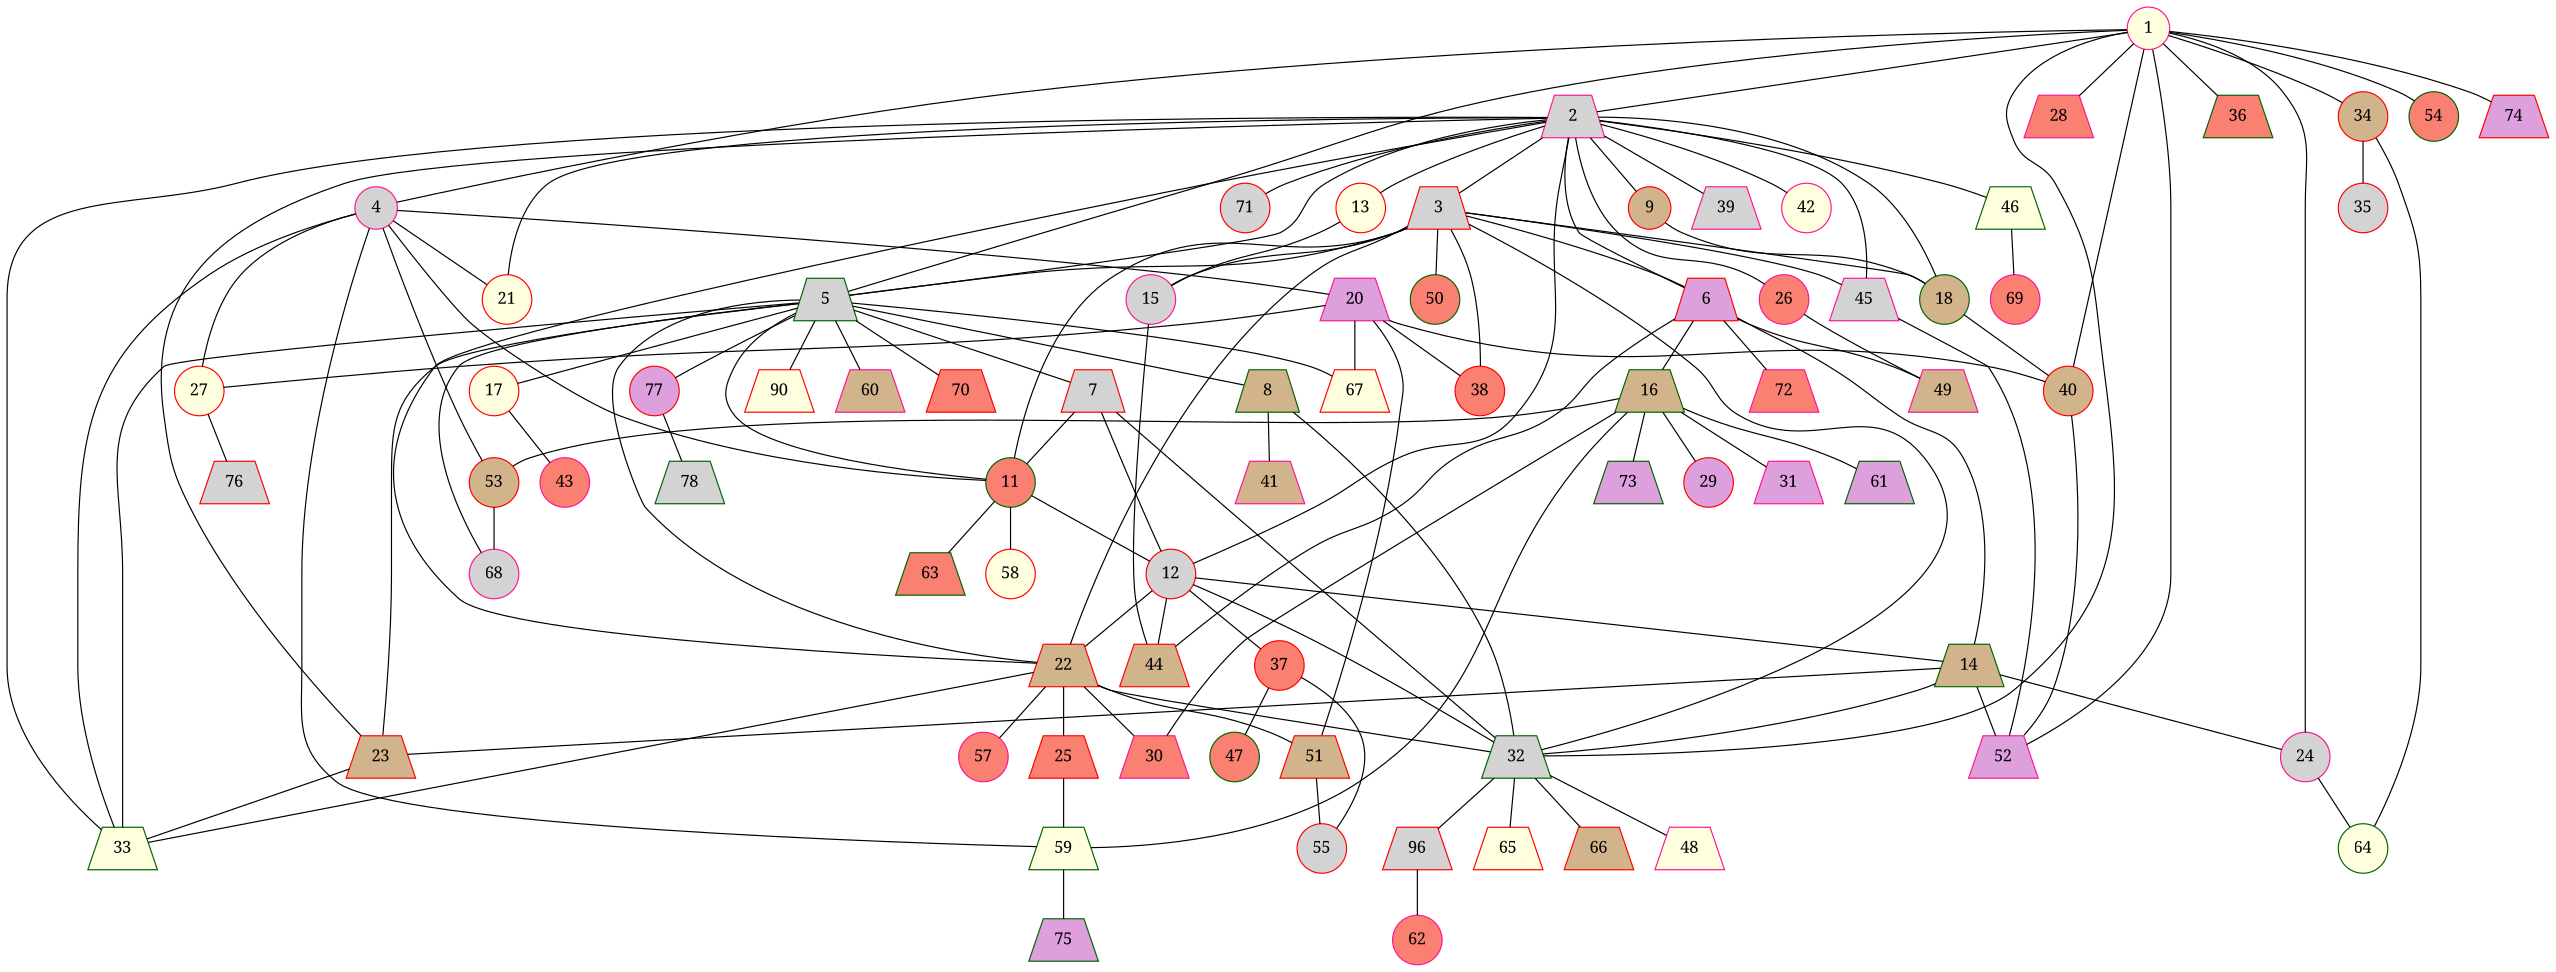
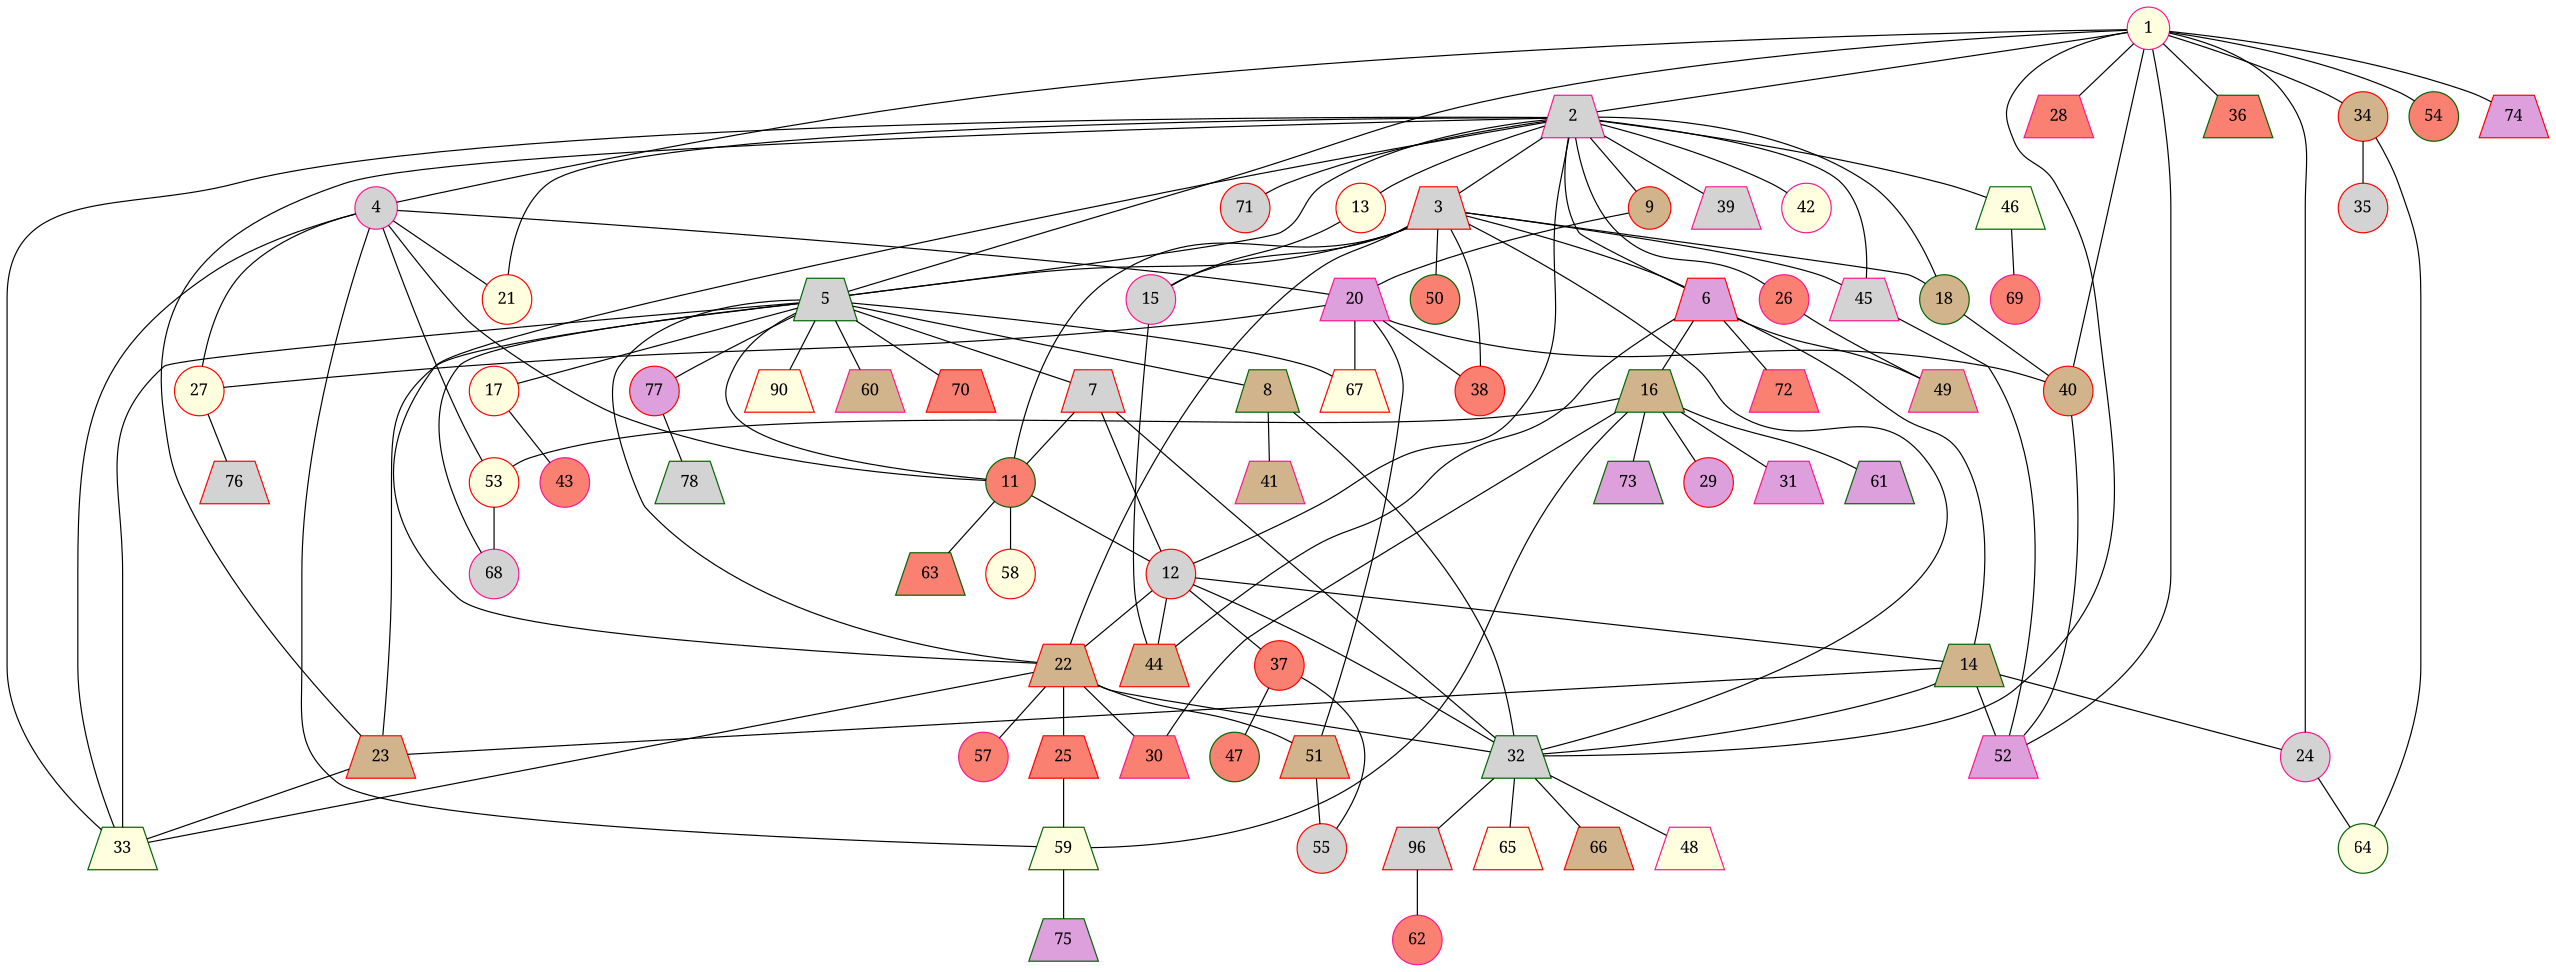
(1795, 255) -> (1514, 239)
(494, 482) -> (494, 482)
